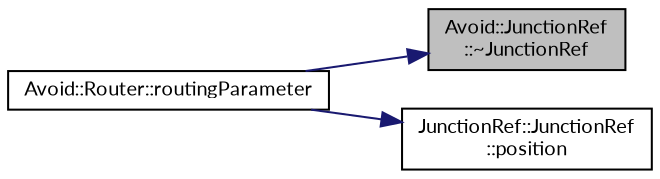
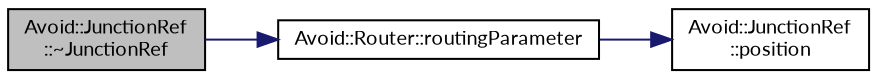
(356, 64) -> (231, 40)
(527, 139) -> (771, 40)
